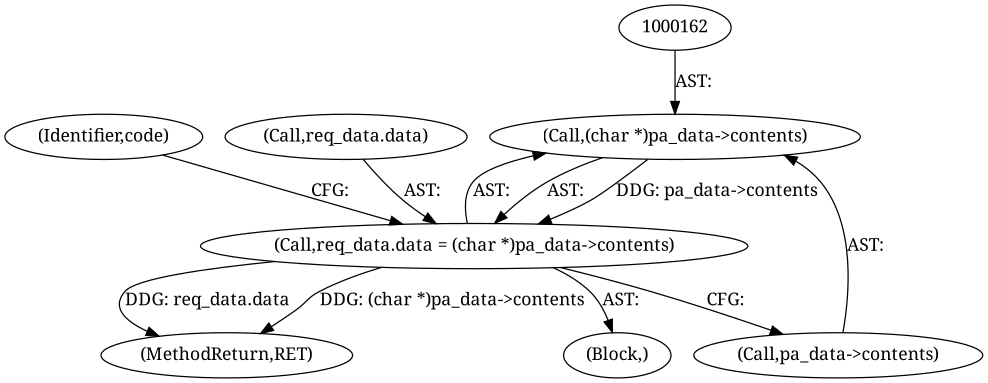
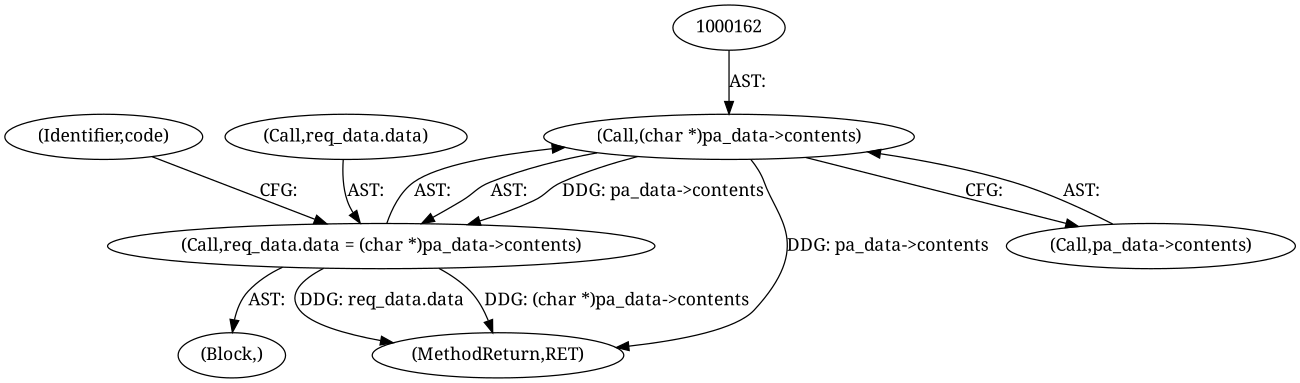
(667, 296) -> (936, 190)
none -> (765, 296)
